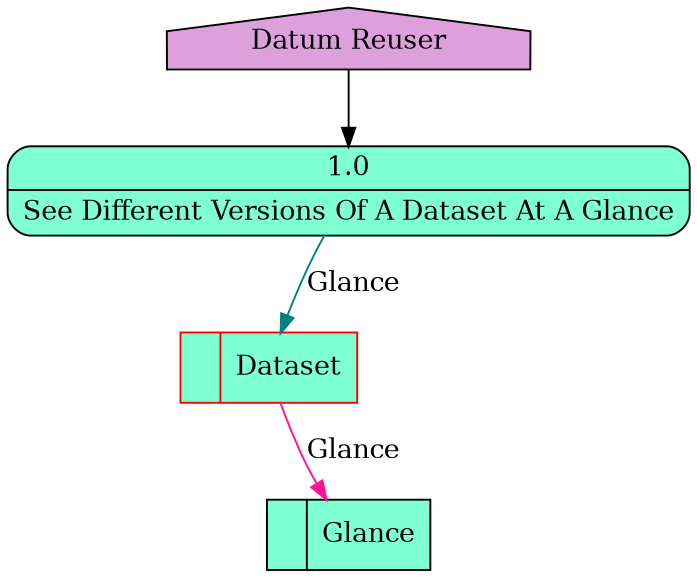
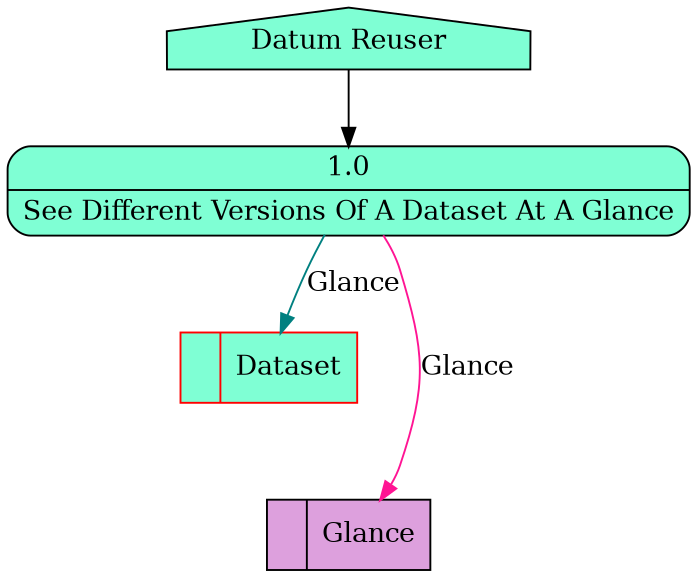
(349, 42) -> (349, 42)
(297, 444) -> (419, 359)
(349, 535) -> (349, 535)
